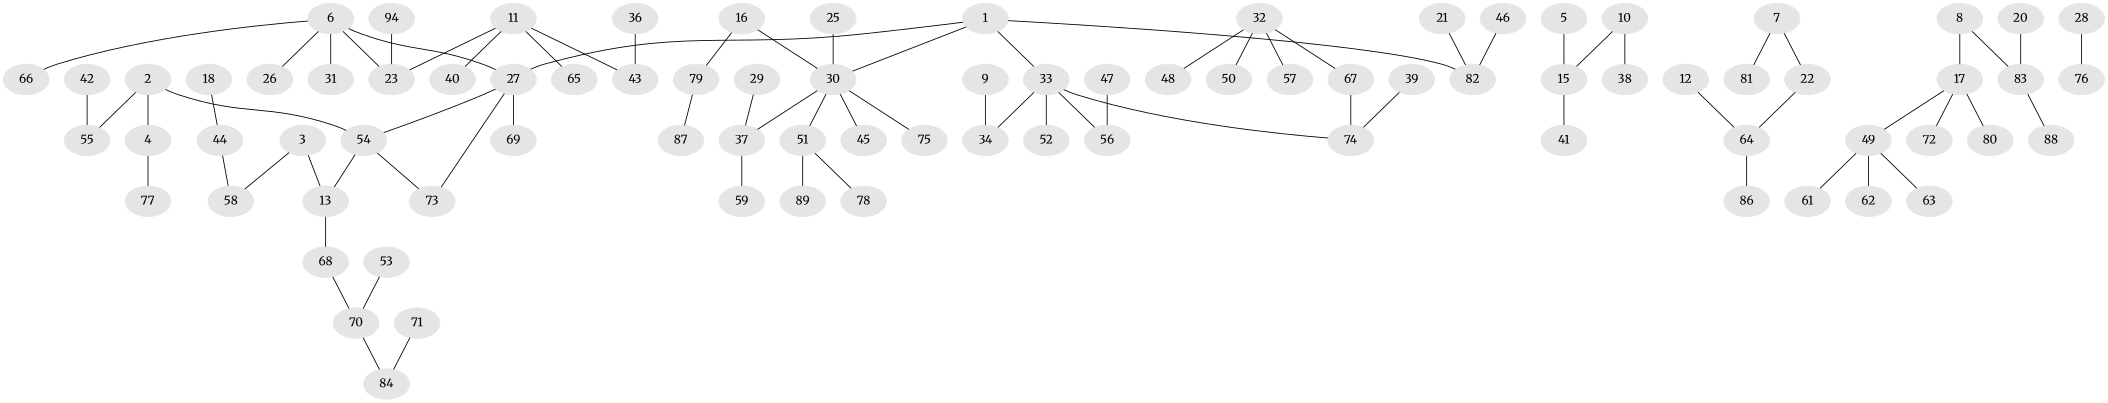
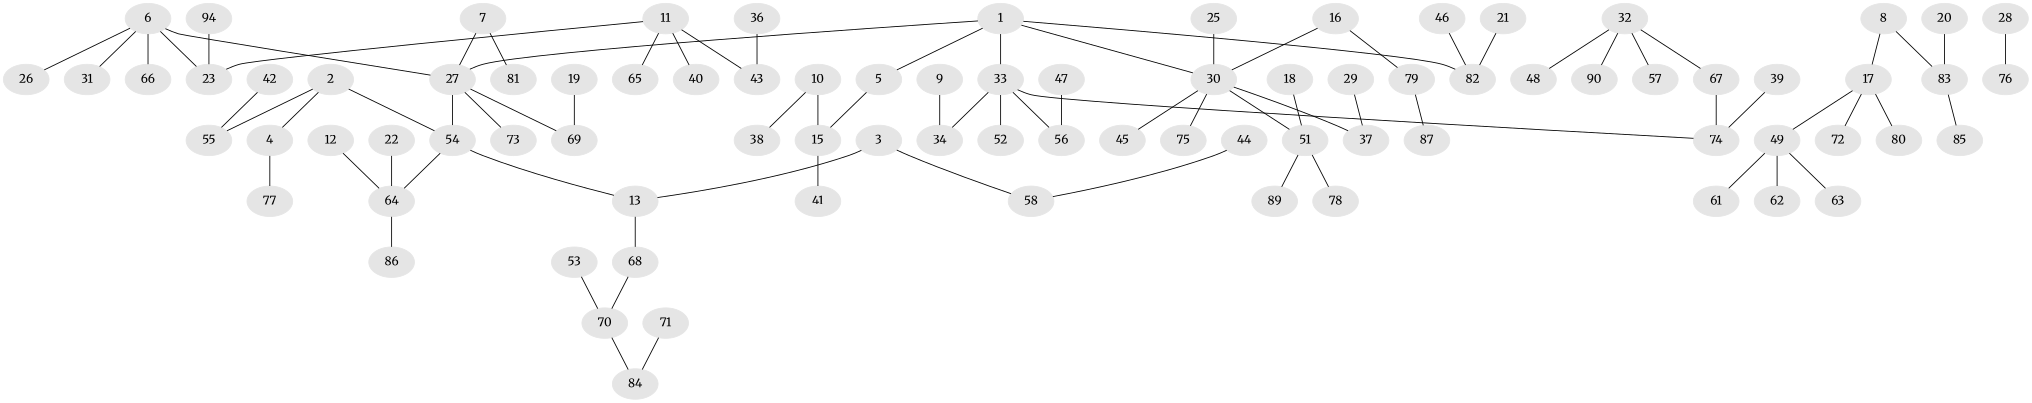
none -> (940, 49)
(1792, 49) -> (468, 49)
none -> (574, 80)
(1229, 80) -> (1594, 80)
(214, 110) -> (1296, 104)
(2051, 140) -> (1960, 140)
(398, 171) -> (422, 171)
(742, 201) -> none
